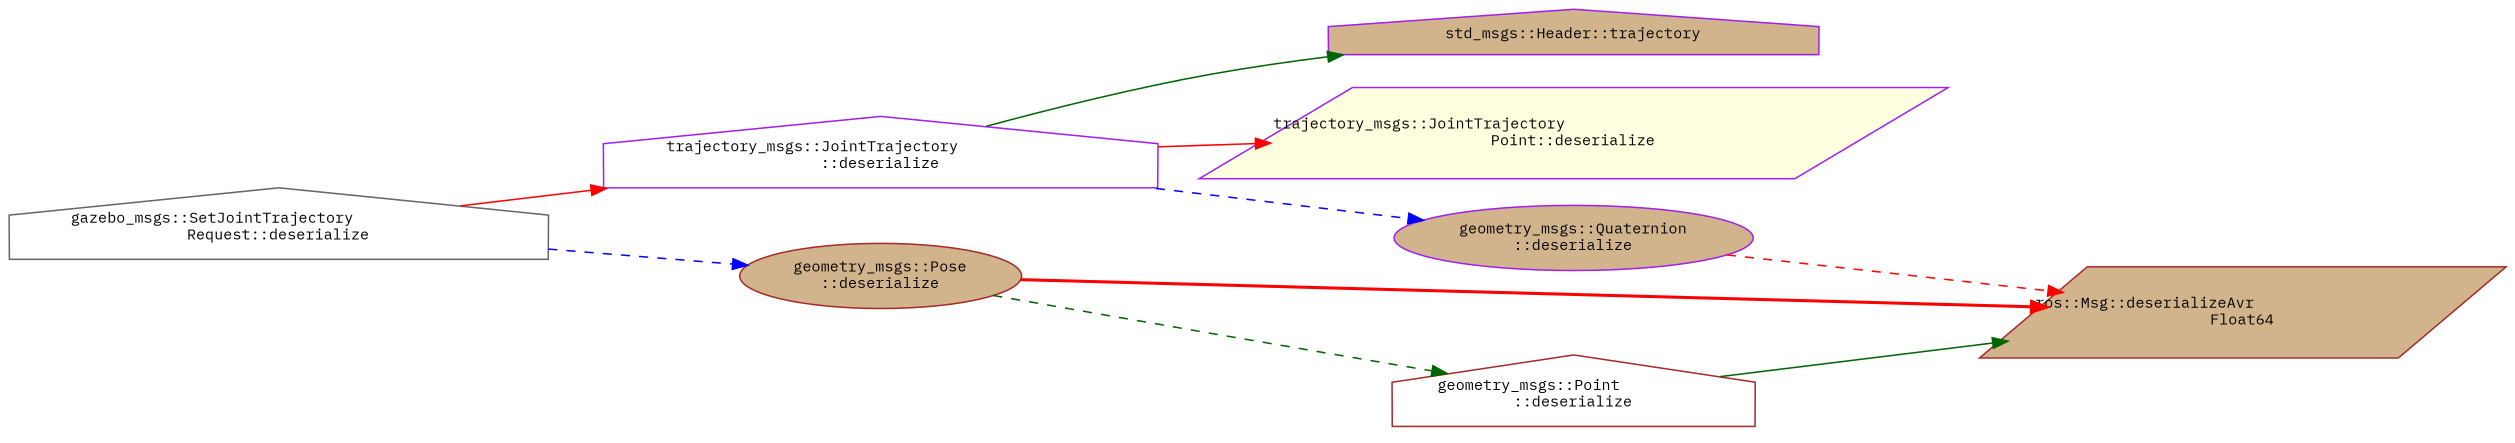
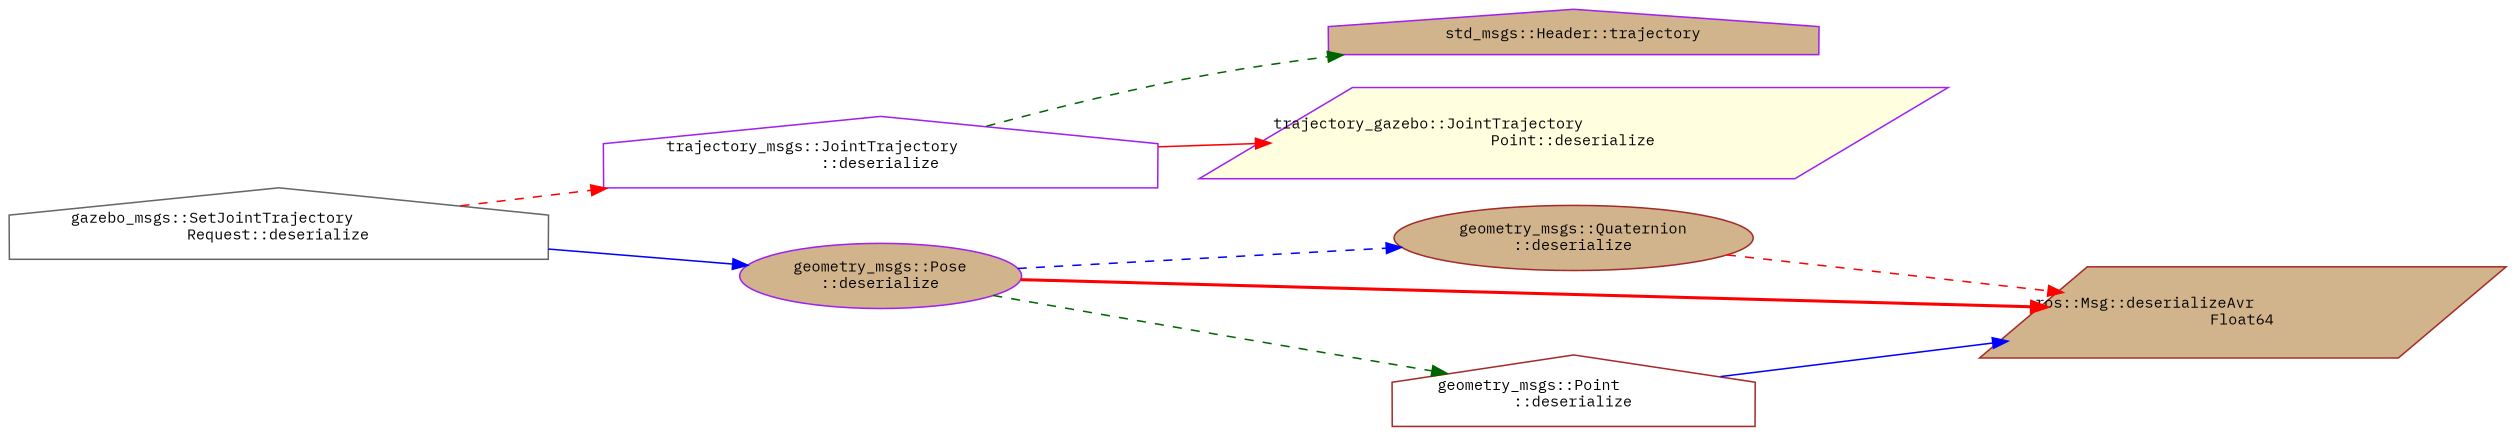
(1156, 85) -> (1156, 85)
(1574, 133) -> (1574, 133)
(526, 198) -> (526, 198)
(1282, 203) -> (1202, 258)
(1574, 238) -> (1574, 238)
(640, 257) -> (640, 257)
(881, 276) -> (881, 276)
(1857, 360) -> (1857, 360)
